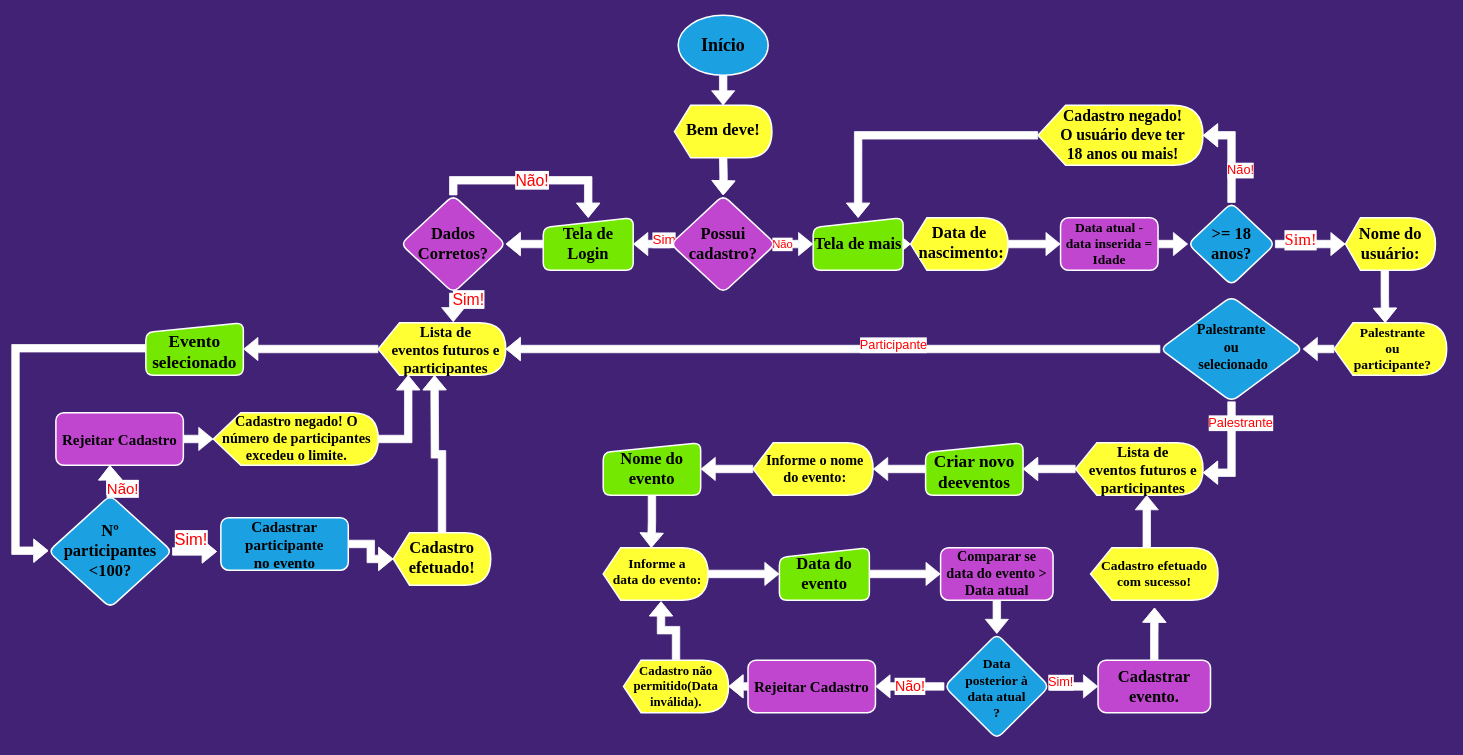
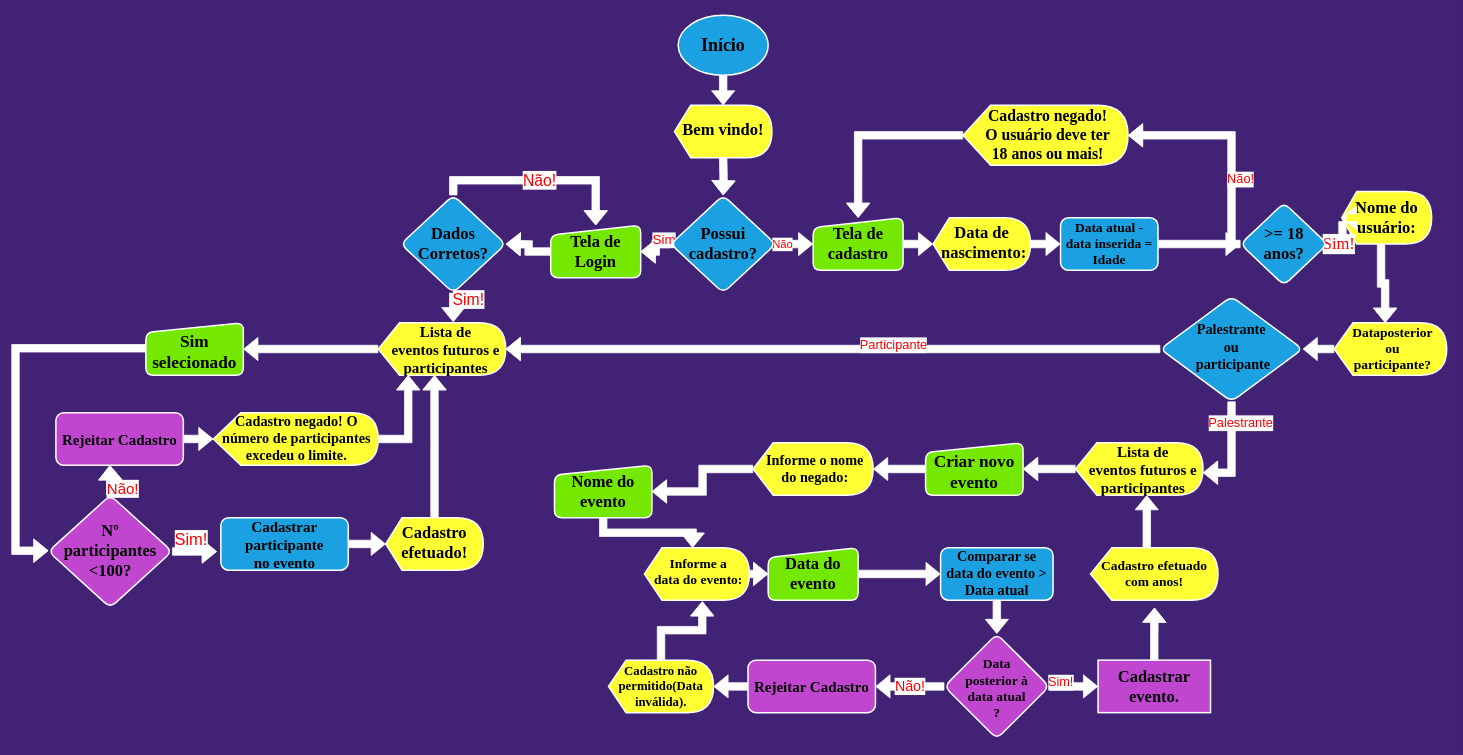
(723, 130) -> (723, 130)
(1121, 135) -> (1046, 135)
(453, 244) -> (453, 244)
(588, 244) -> (596, 252)
(723, 244) -> (723, 244)
(858, 244) -> (858, 244)
(960, 244) -> (982, 244)
(1110, 244) -> (1110, 244)
(1232, 244) -> (1284, 244)
(1391, 244) -> (1387, 218)
(1232, 348) -> (1232, 348)
(1393, 349) -> (1393, 349)
(195, 352) -> (195, 352)
(652, 469) -> (603, 492)
(815, 469) -> (815, 469)
(975, 472) -> (975, 472)
(110, 552) -> (110, 552)
(442, 559) -> (435, 544)
(656, 574) -> (697, 574)
(825, 574) -> (813, 574)
(997, 574) -> (997, 574)
(1155, 574) -> (1155, 574)
(676, 687) -> (661, 687)
(997, 687) -> (997, 687)
(1155, 687) -> (1155, 687)
